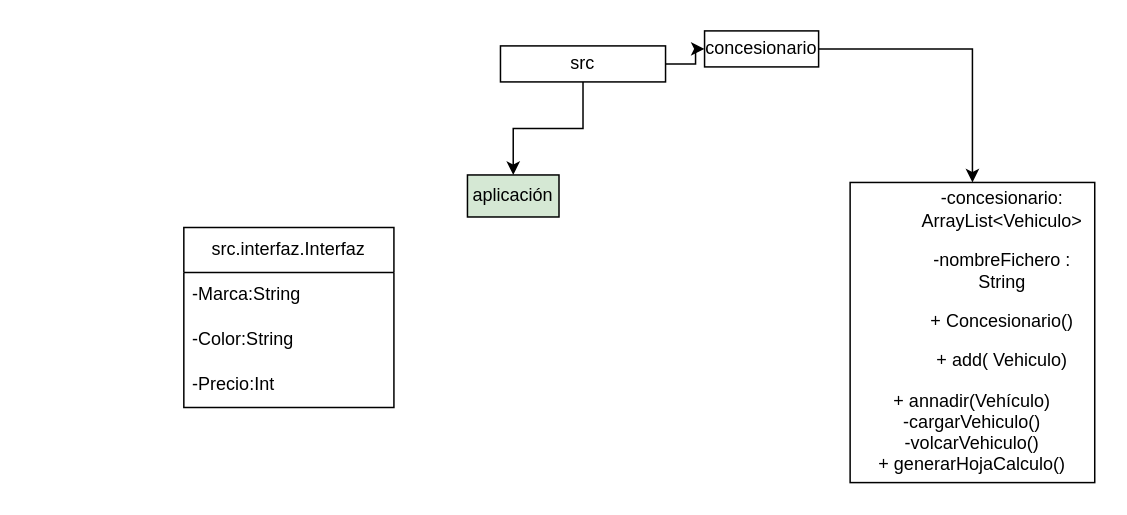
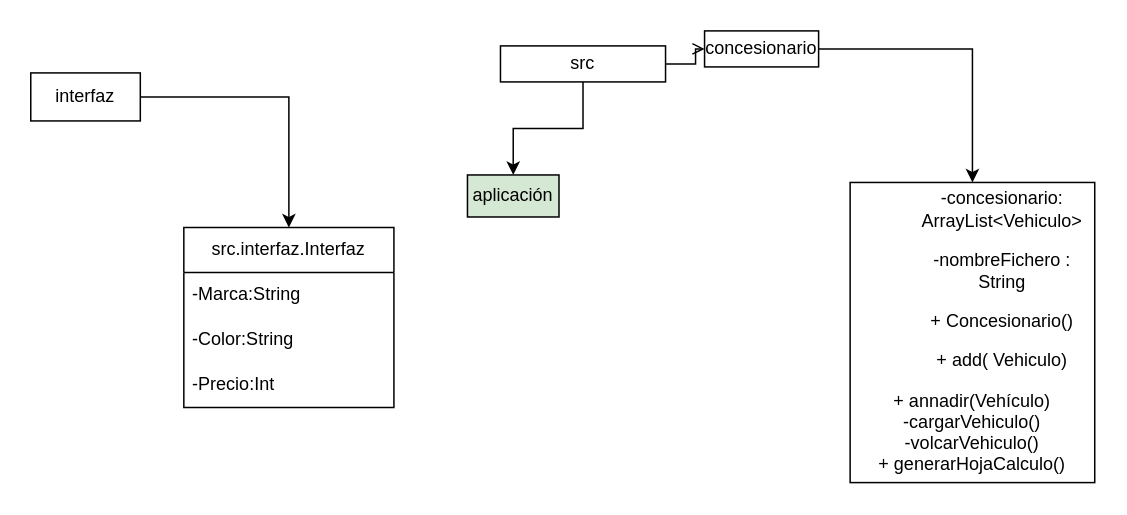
(695, 51) -> (695, 50)
none -> (86, 97)
none -> (275, 97)
